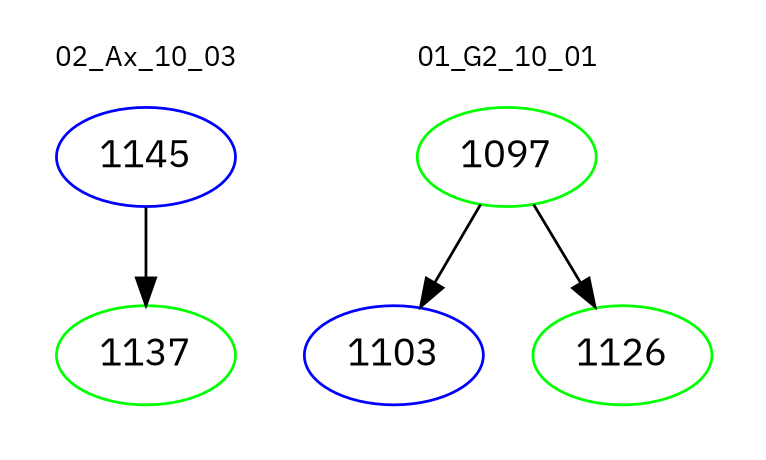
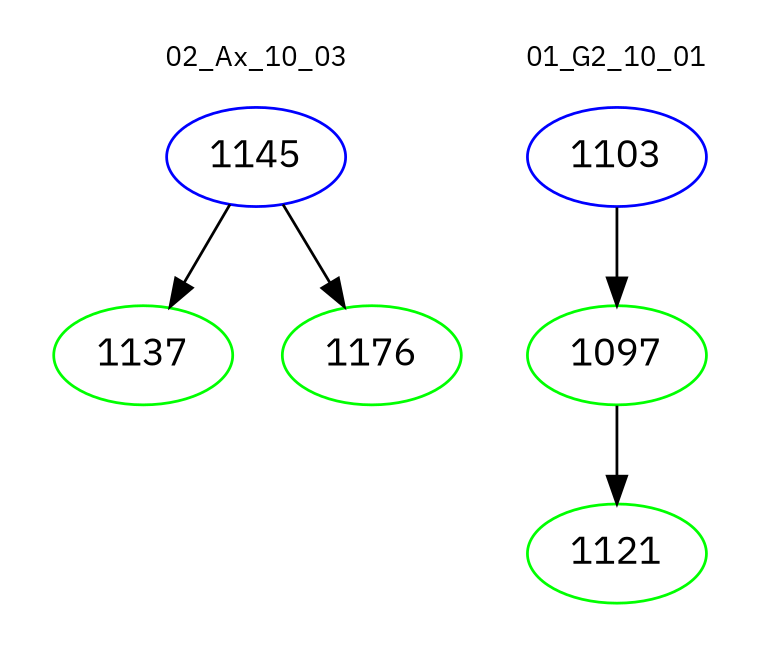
(458, 244) -> (617, 243)
none -> (372, 355)
(622, 355) -> (617, 554)
